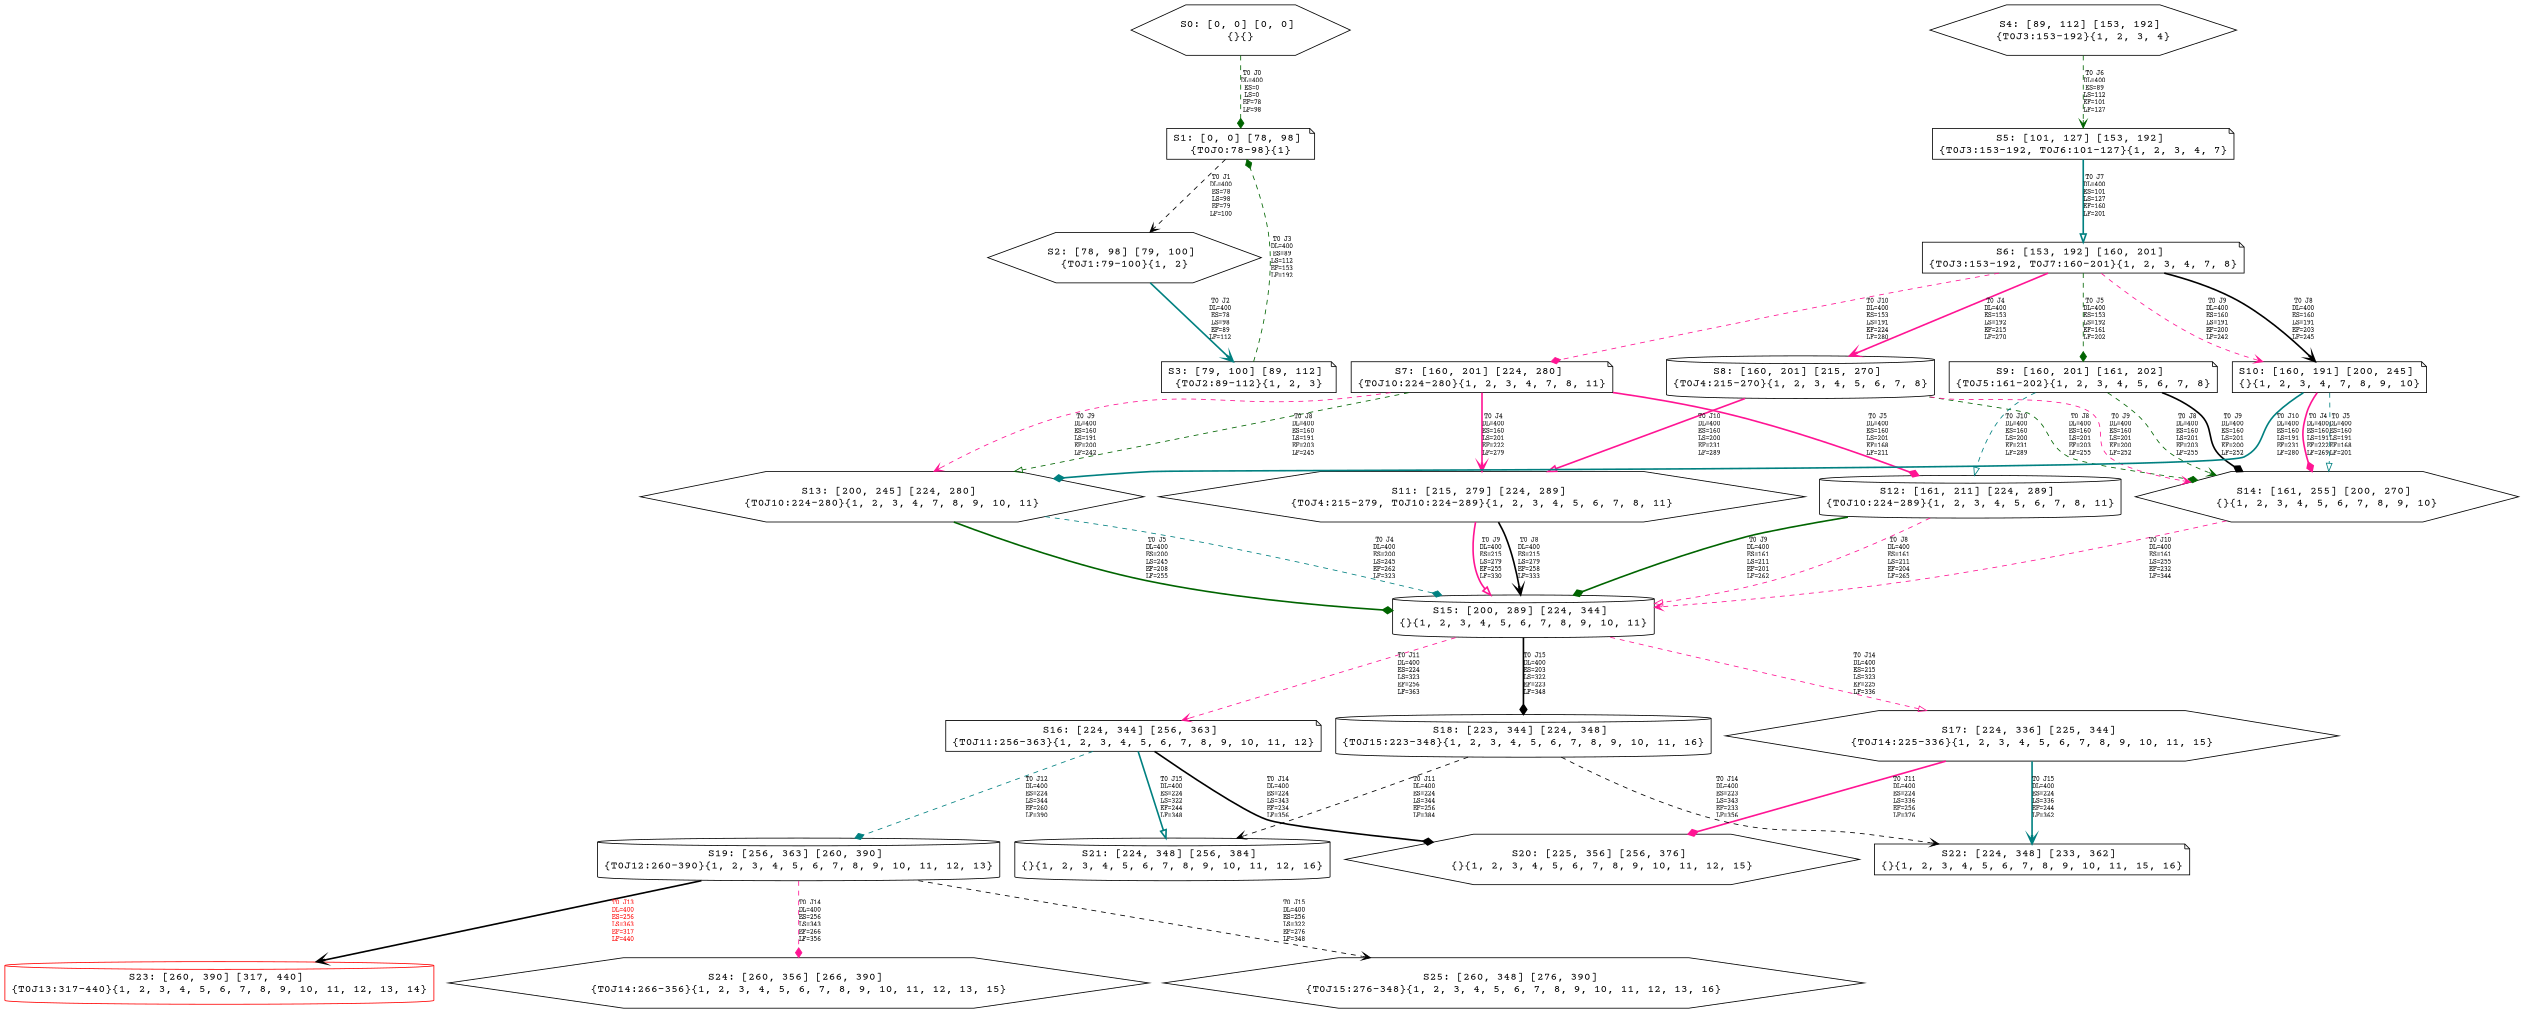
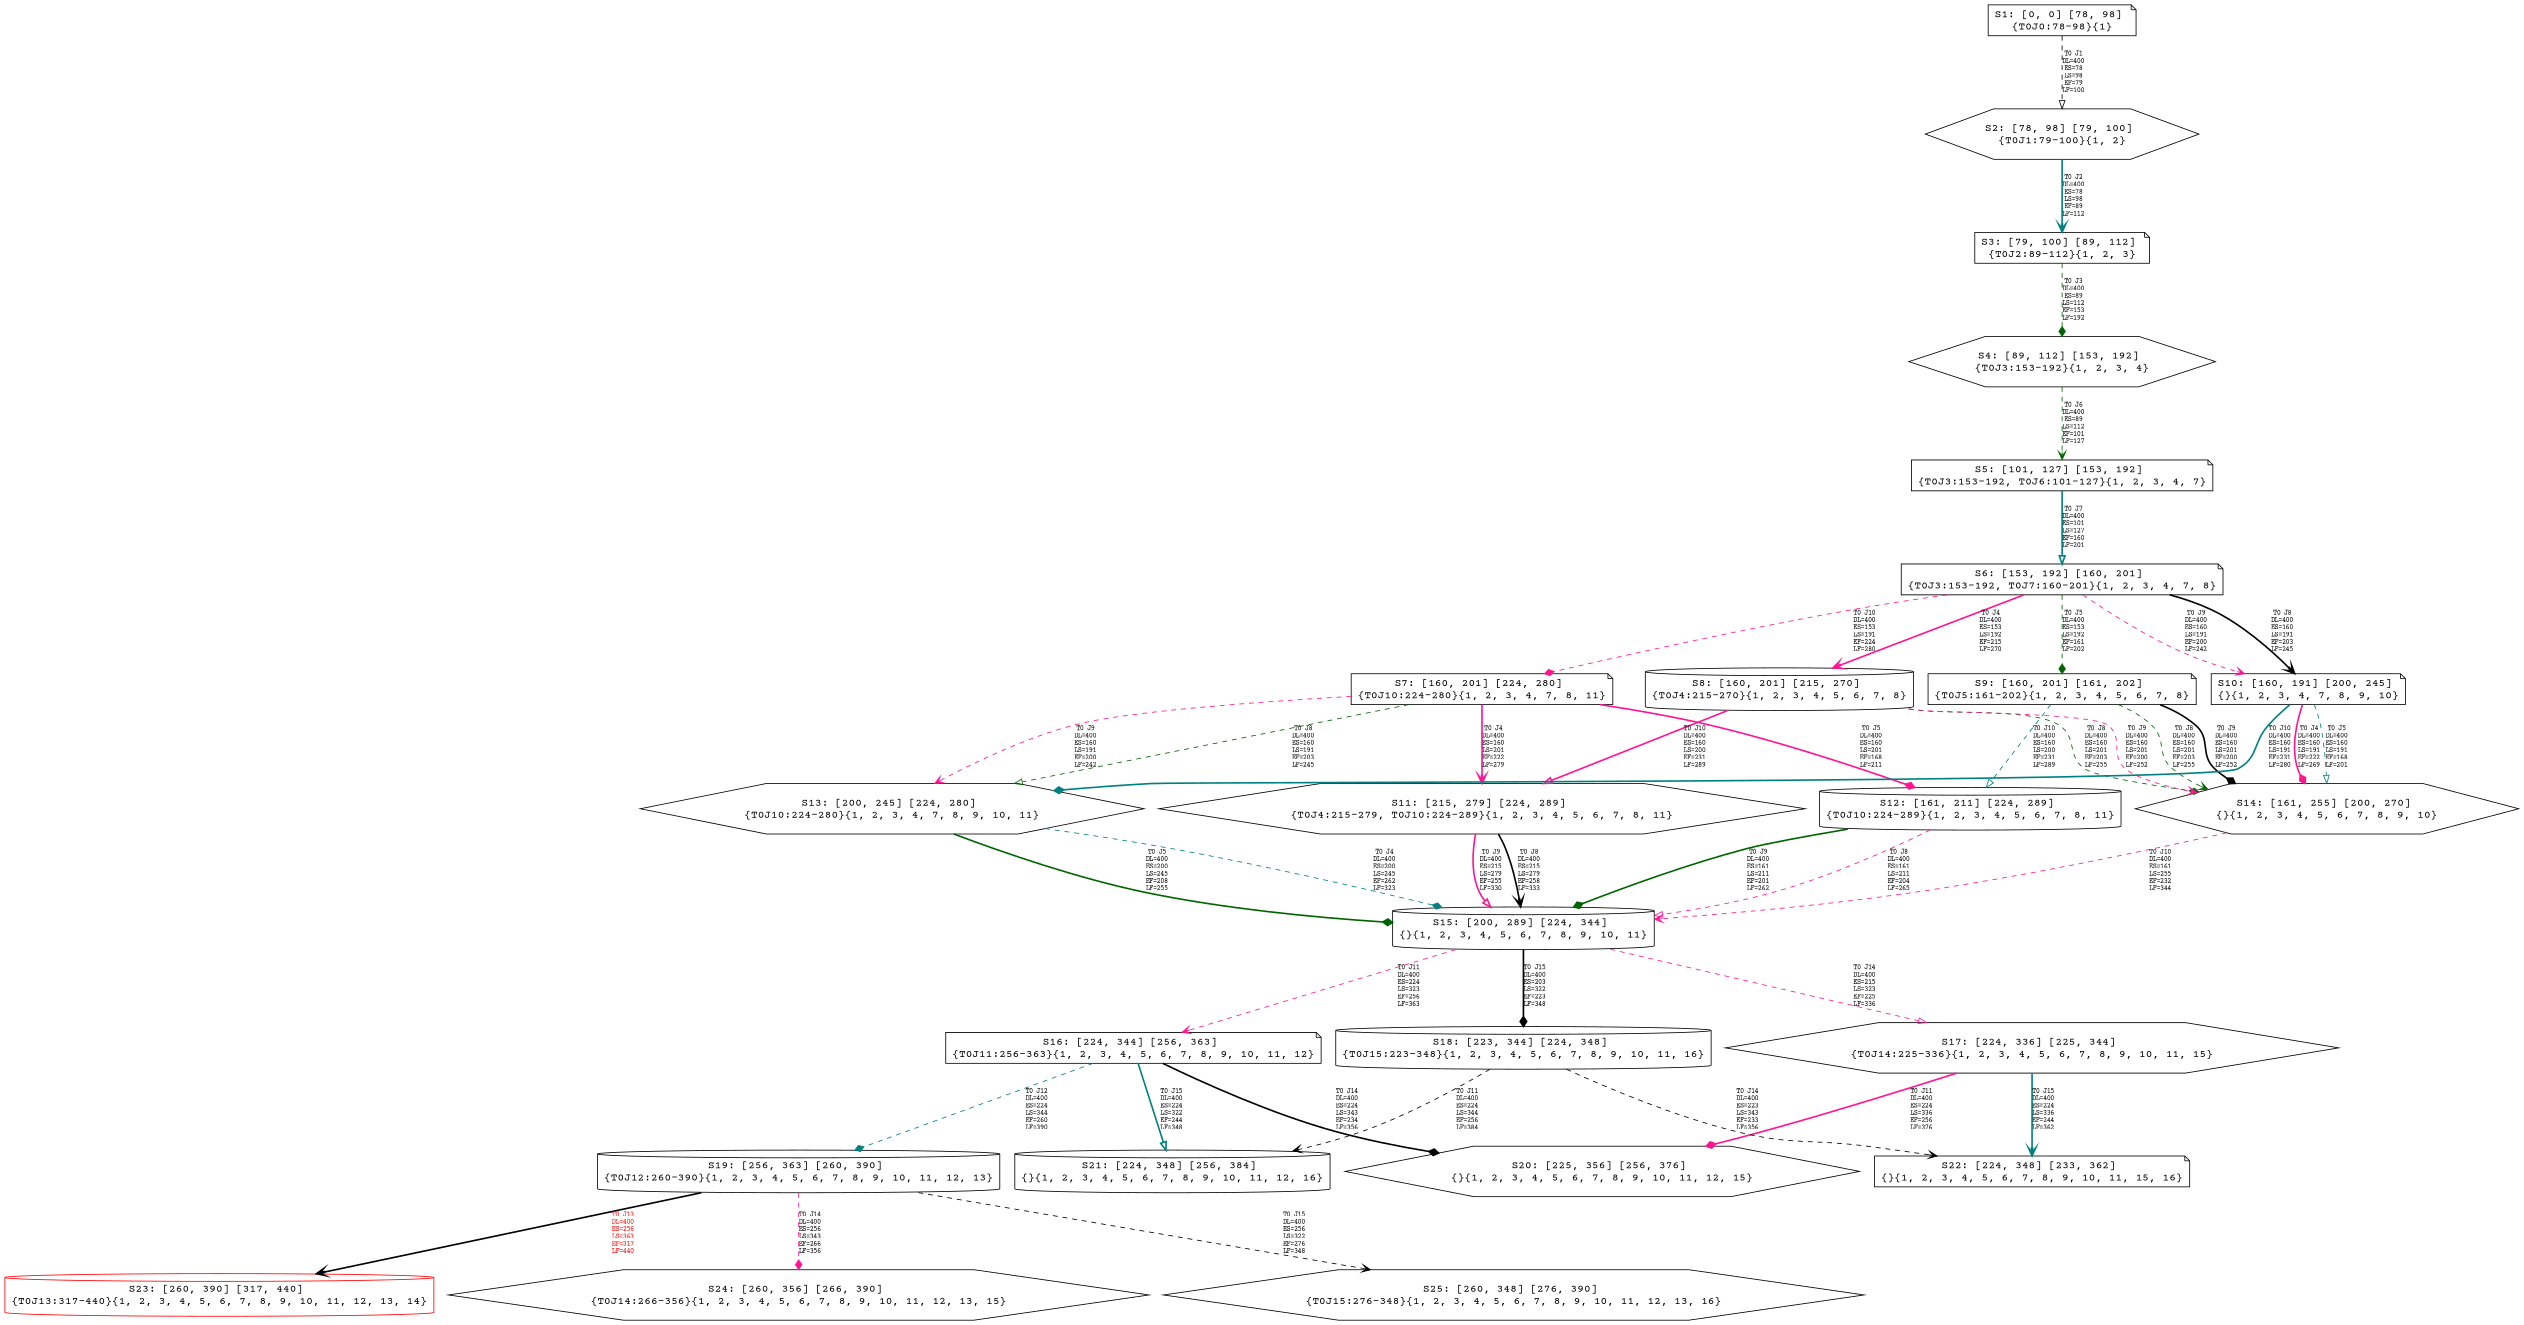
(1241, 30) -> none
(1191, 193) -> (2062, 68)
(1270, 265) -> (2062, 295)
